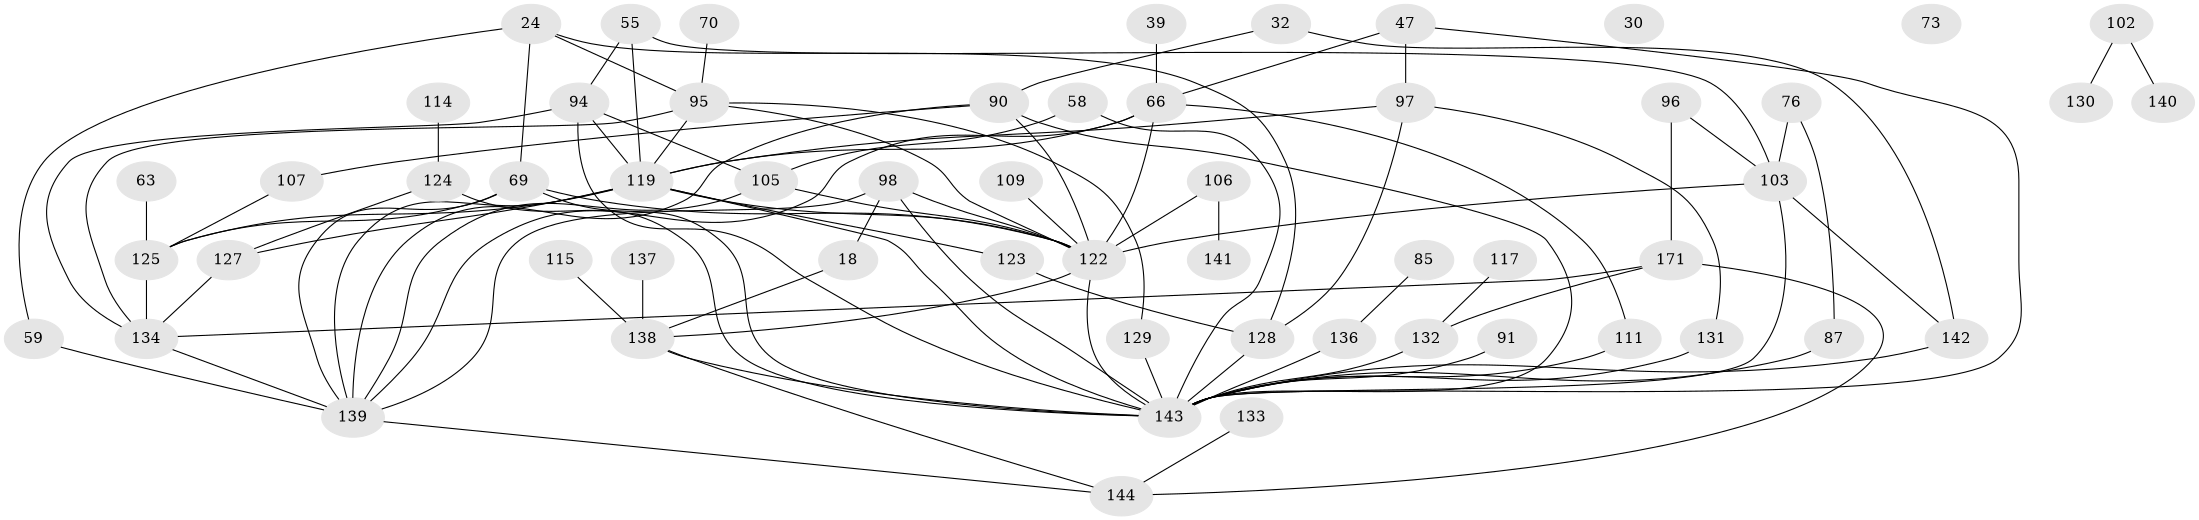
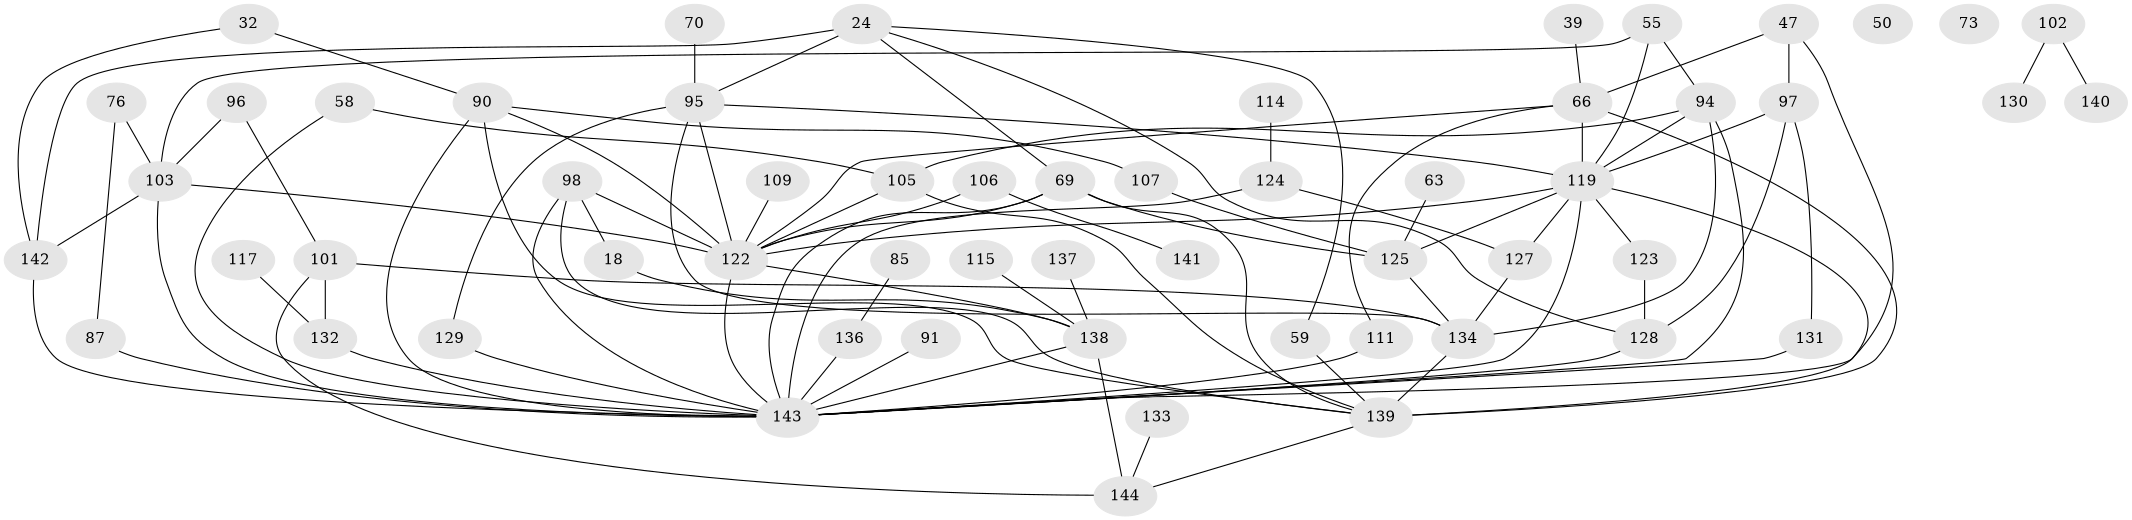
(1634, 24) -> (1883, 24)
none -> (372, 49)
(1671, 260) -> (325, 260)
